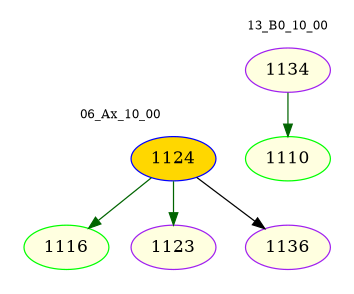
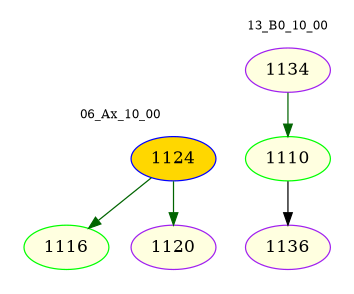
(219, 194) -> (288, 197)
(174, 247) -> (174, 247)
